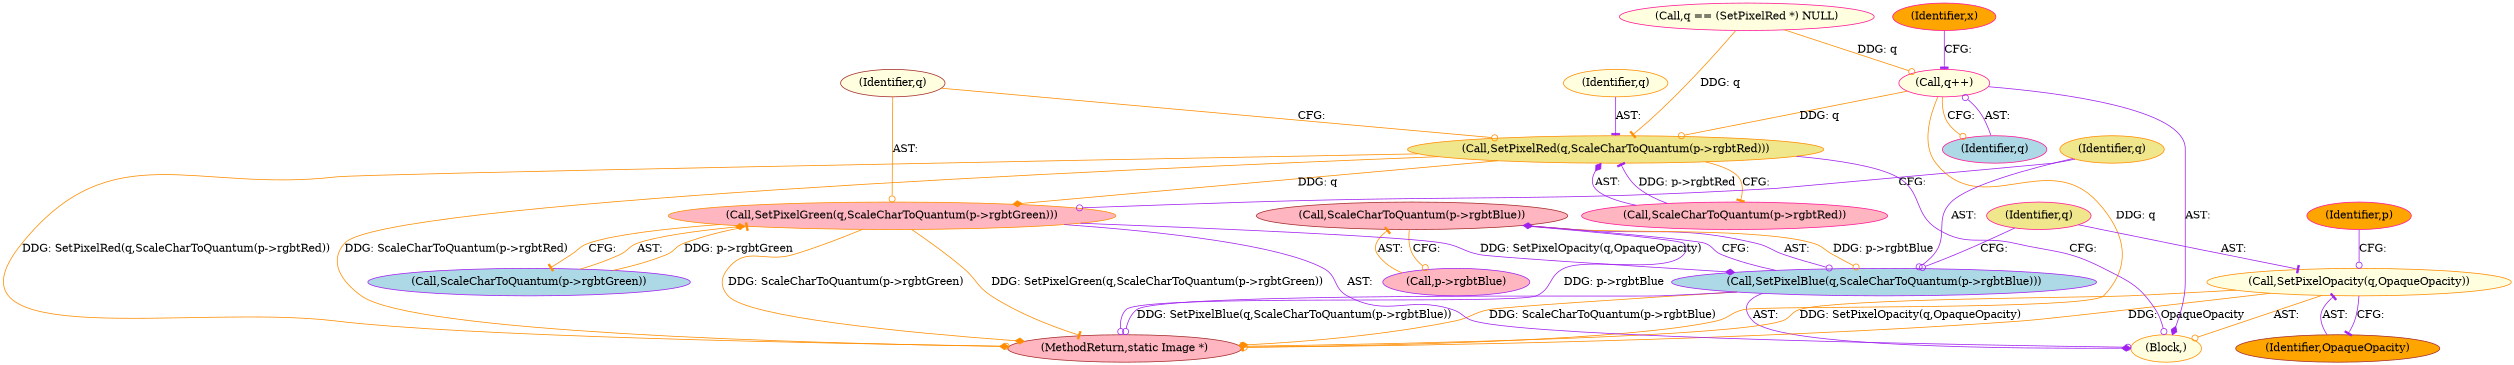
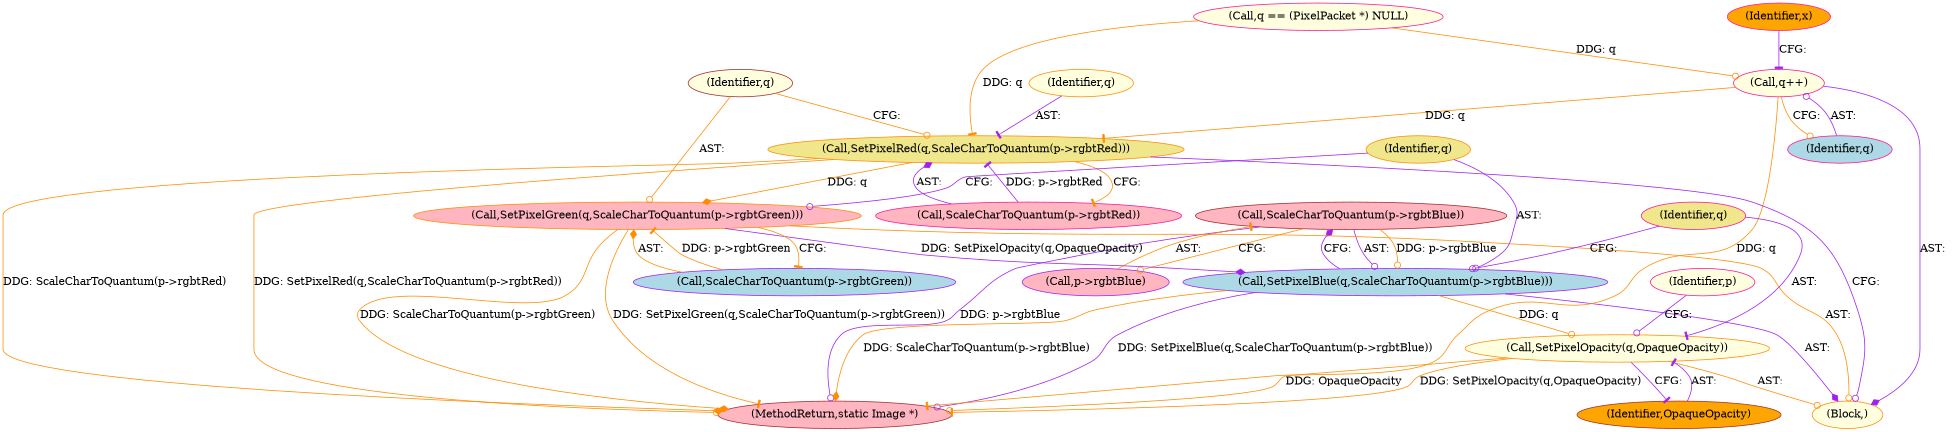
(1747, 17) -> (1318, 17)
(1796, 113) -> (1421, 113)
(2359, 216) -> (1703, 282)
none -> (1504, 315)
(1555, 330) -> (1302, 235)
